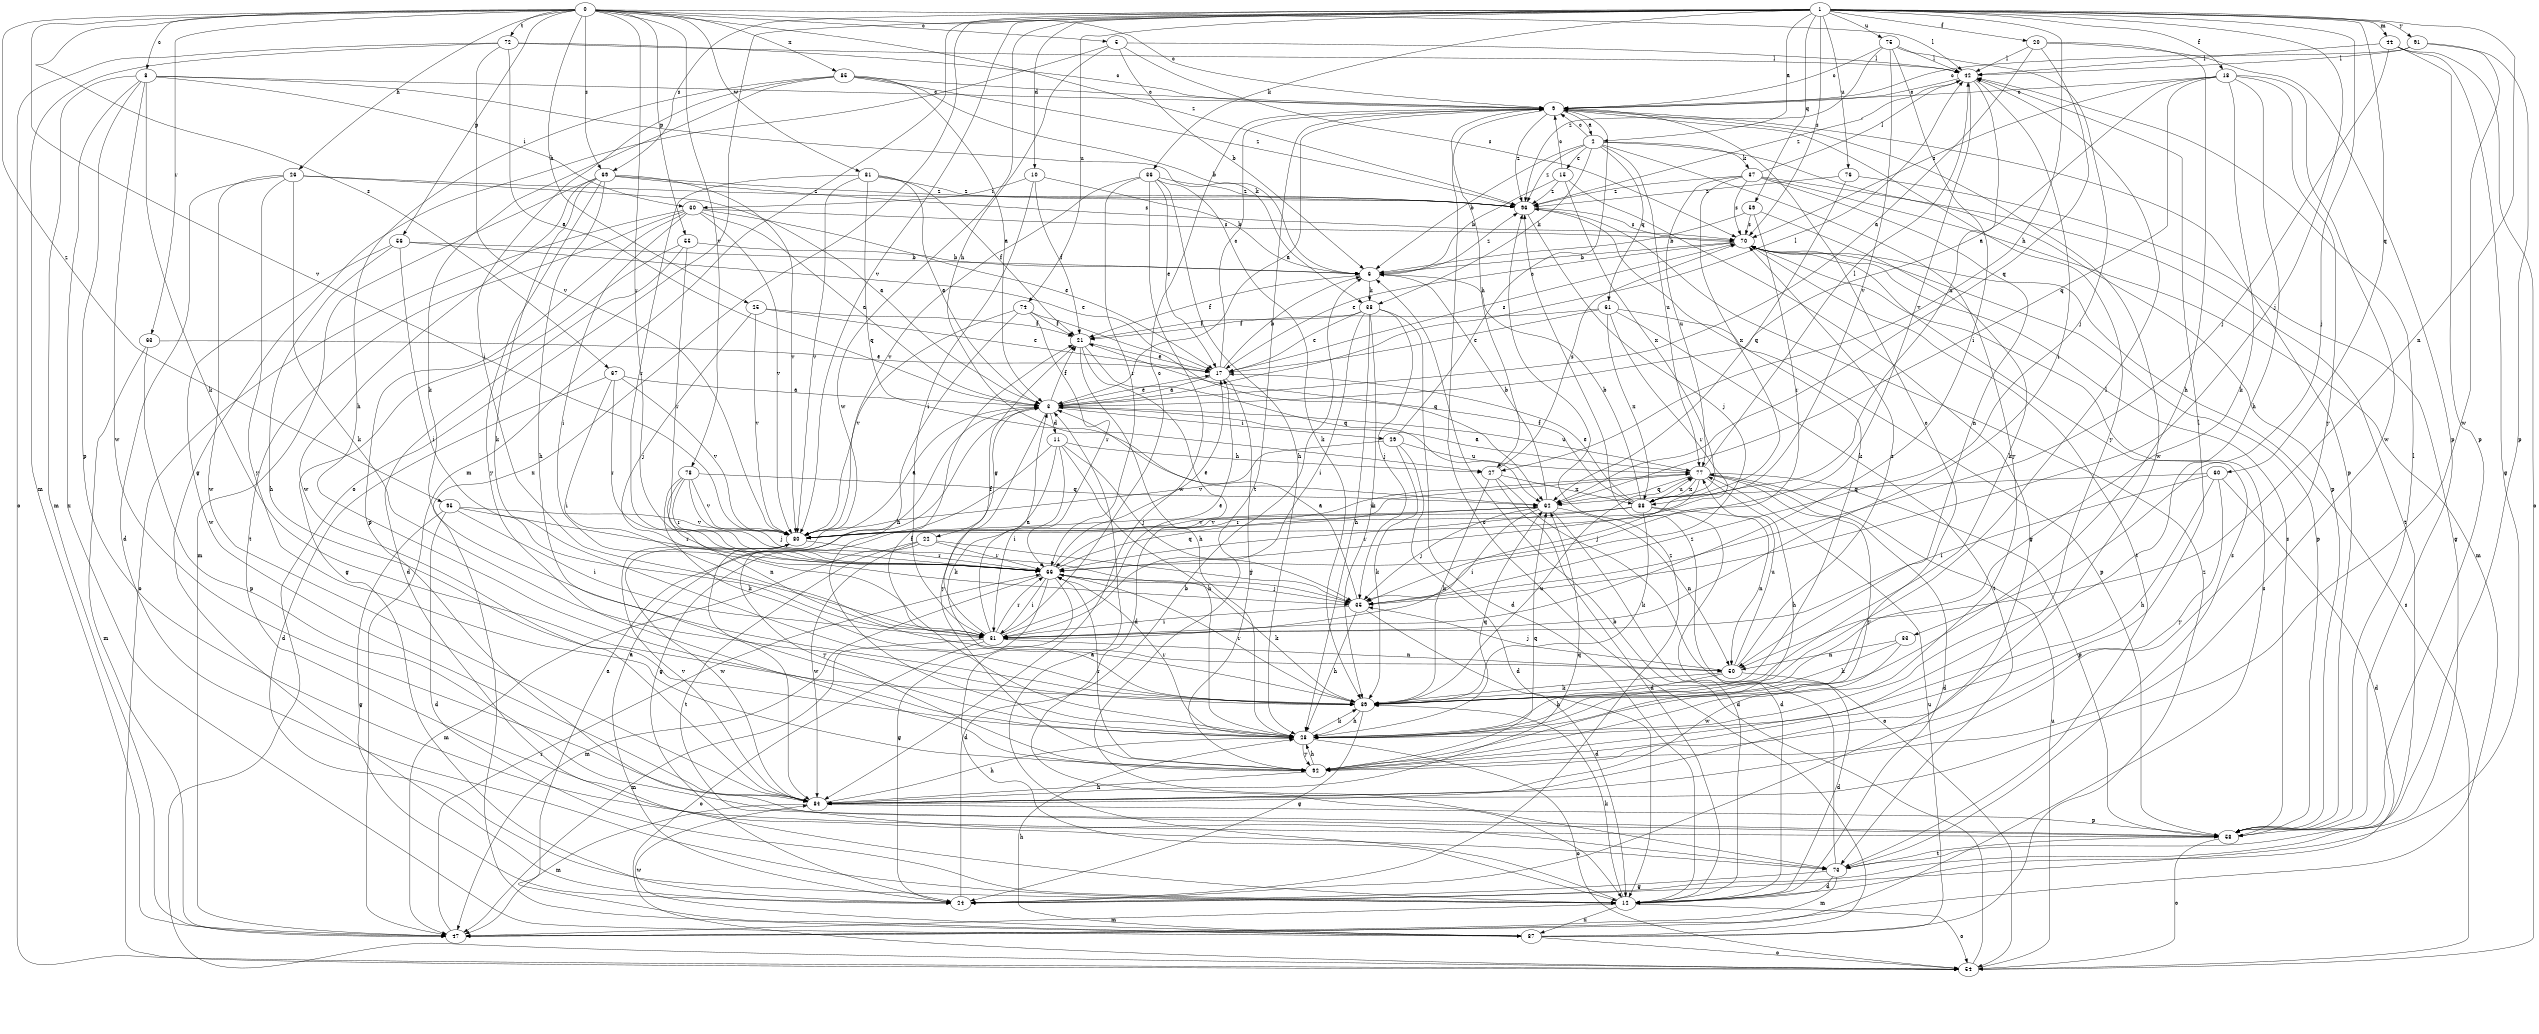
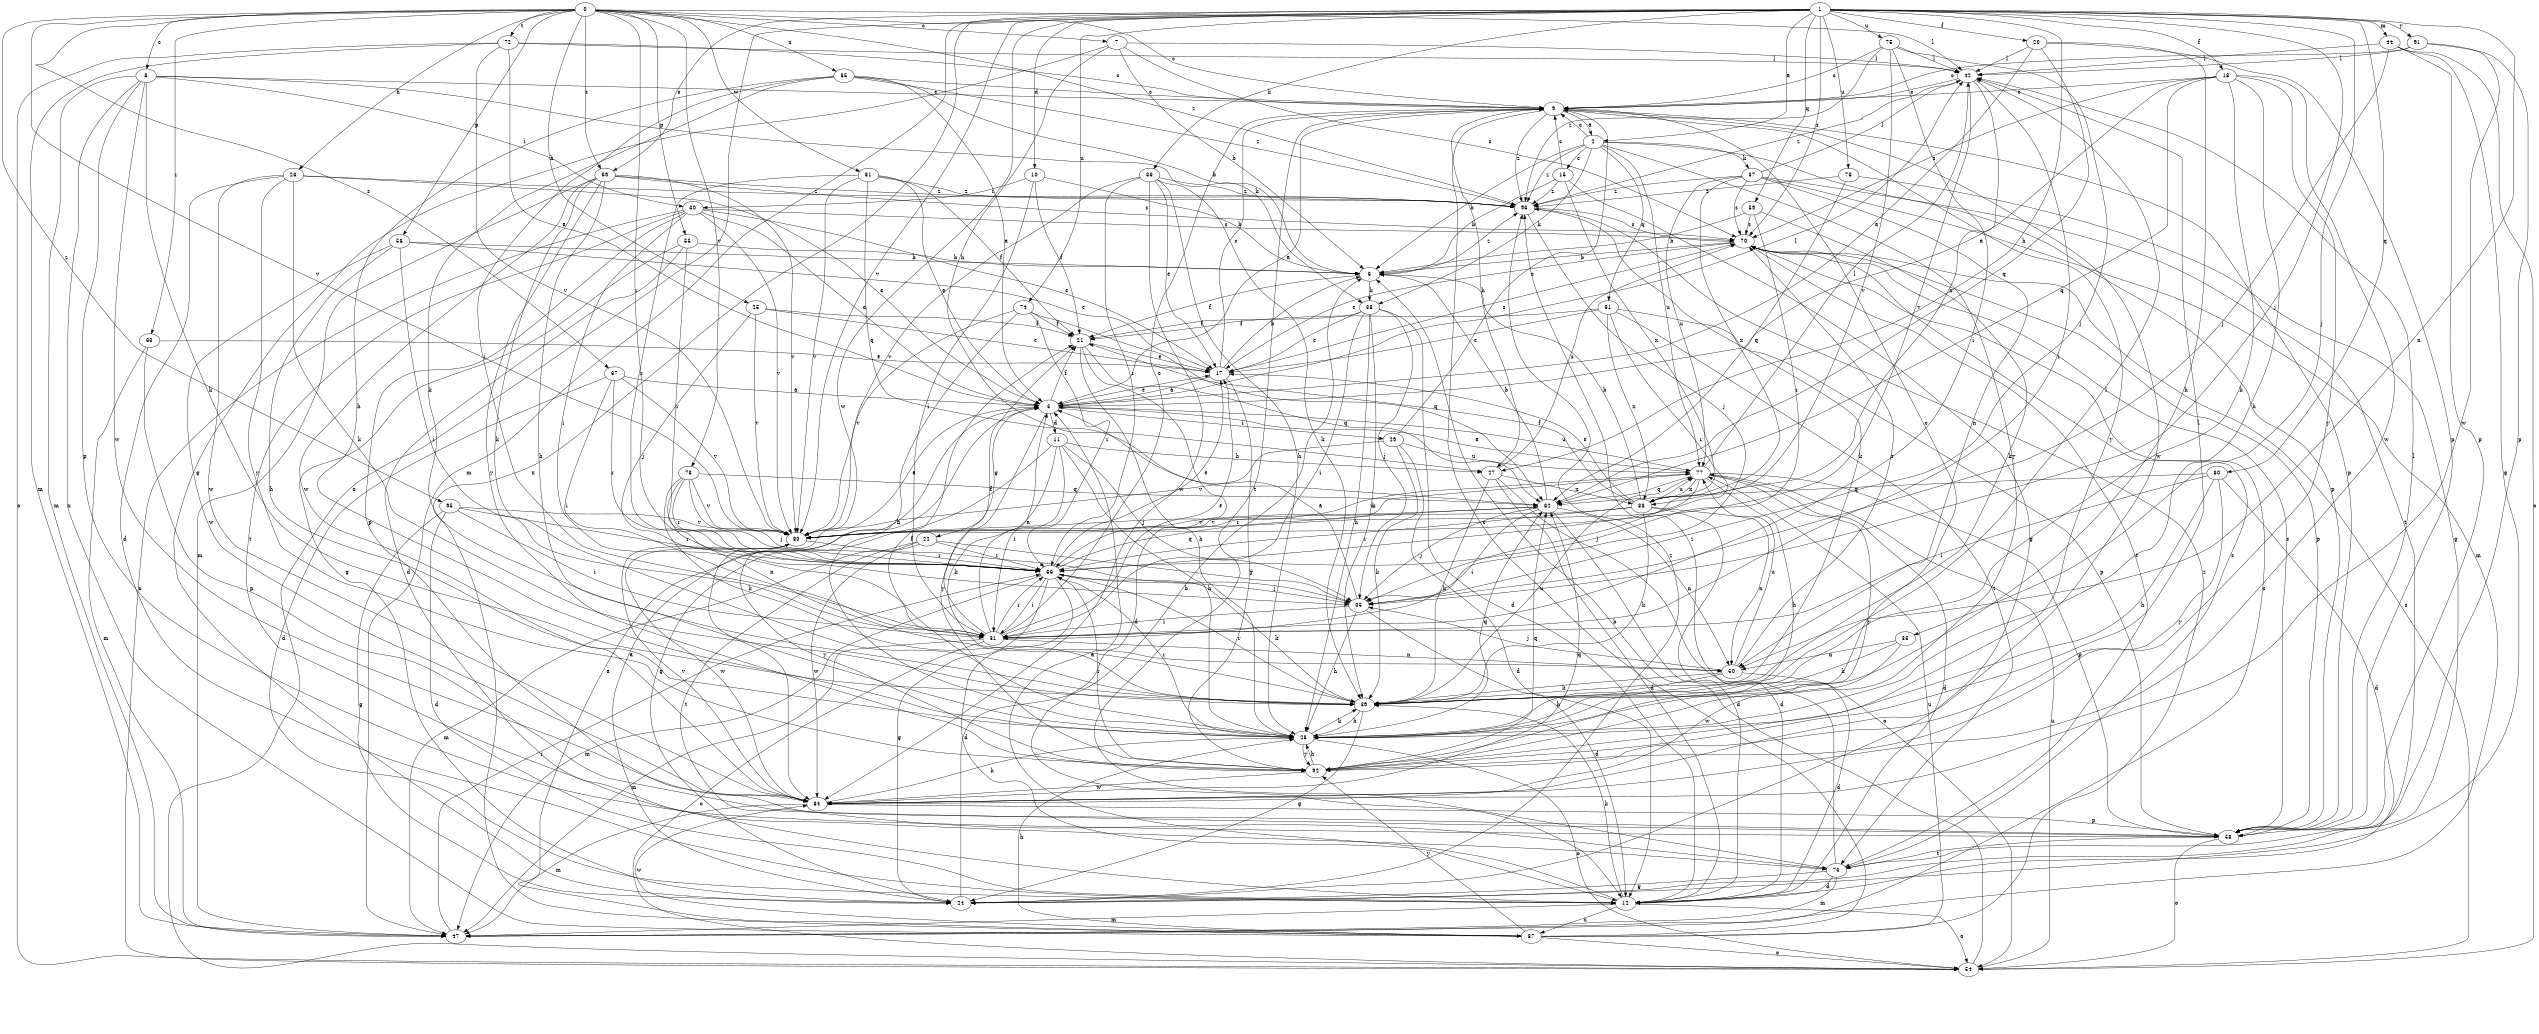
(1117, 43) -> (1117, 43)
(1099, 788) -> (1099, 788)
none -> (1425, 855)
